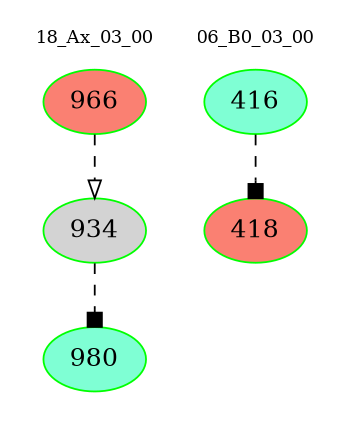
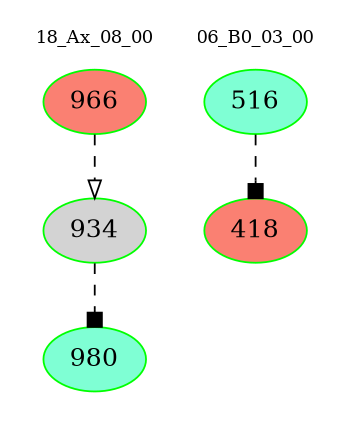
(95, 38) -> (95, 38)
(256, 102) -> (256, 102)
